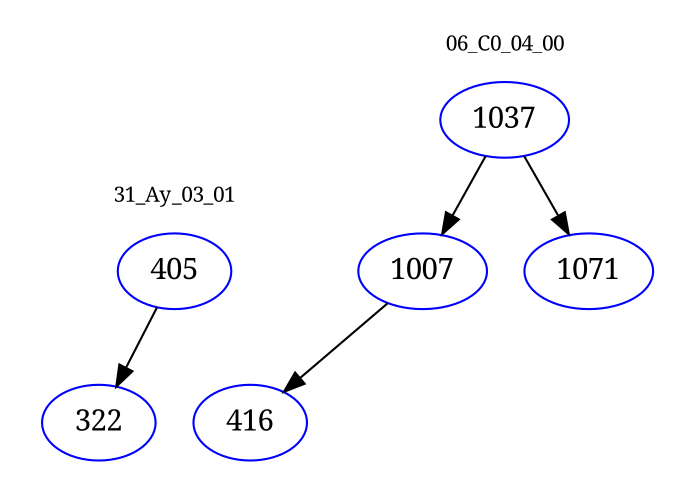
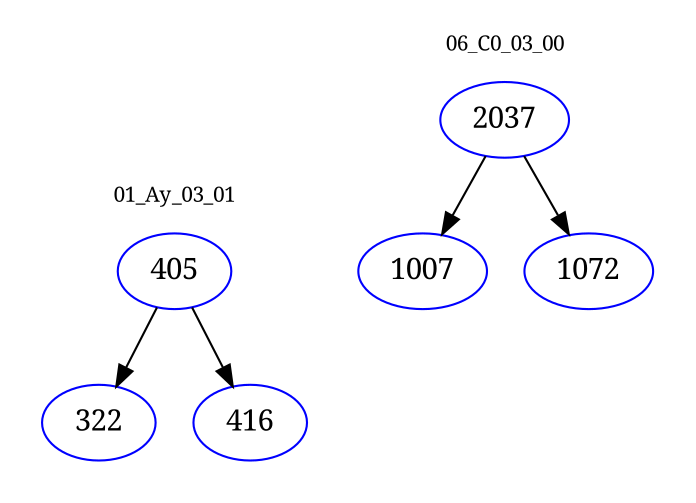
(506, 45) -> (506, 45)
(505, 120) -> (505, 120)
(175, 197) -> (175, 197)
(589, 271) -> (589, 271)
(344, 340) -> (208, 338)
